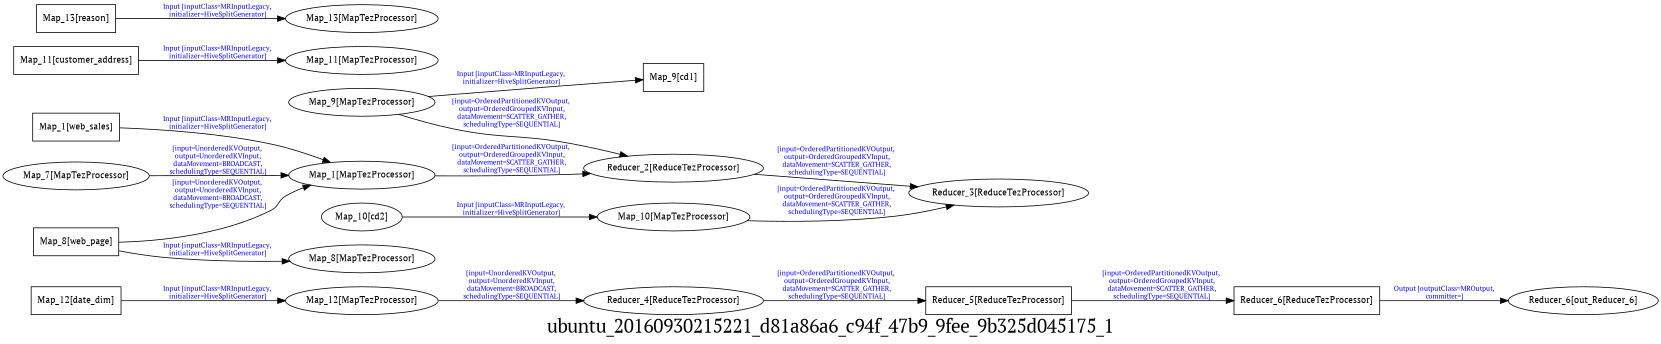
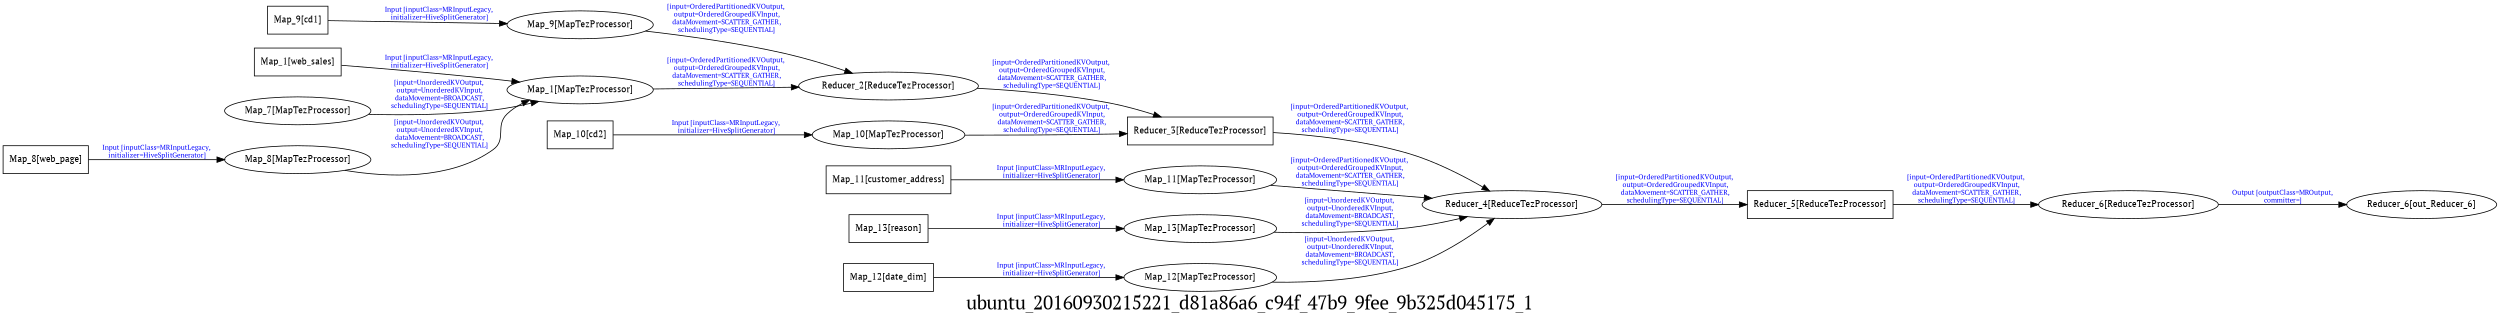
(532, 88) -> (414, 22)
none -> (1382, 147)
none -> (1347, 191)
(999, 193) -> (1200, 131)
(362, 217) -> (580, 135)
(216, 230) -> (450, 169)
none -> (1367, 231)
(1307, 301) -> (2128, 205)
